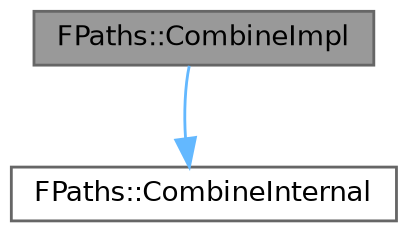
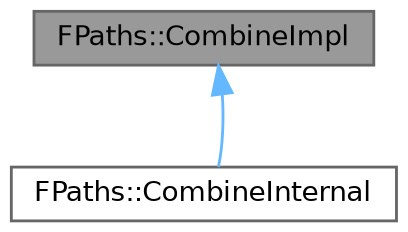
(185, 102) -> (223, 131)
